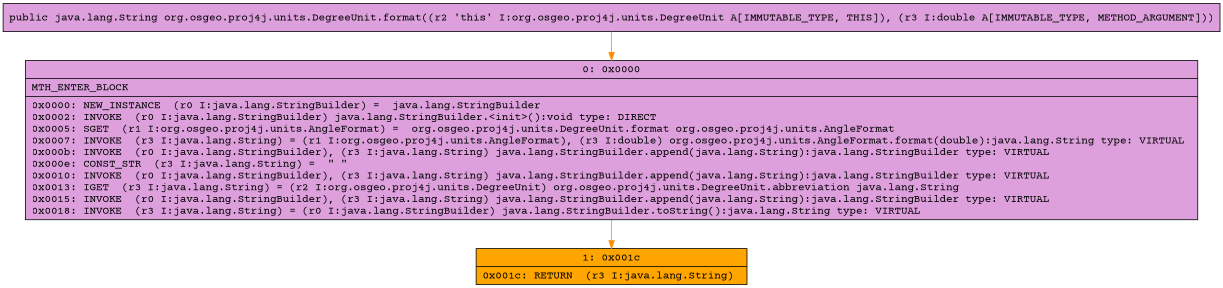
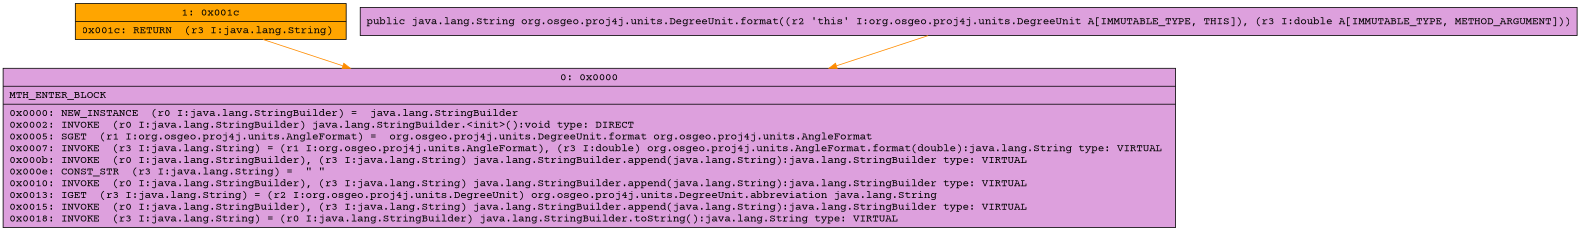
(612, 230) -> (303, 53)
